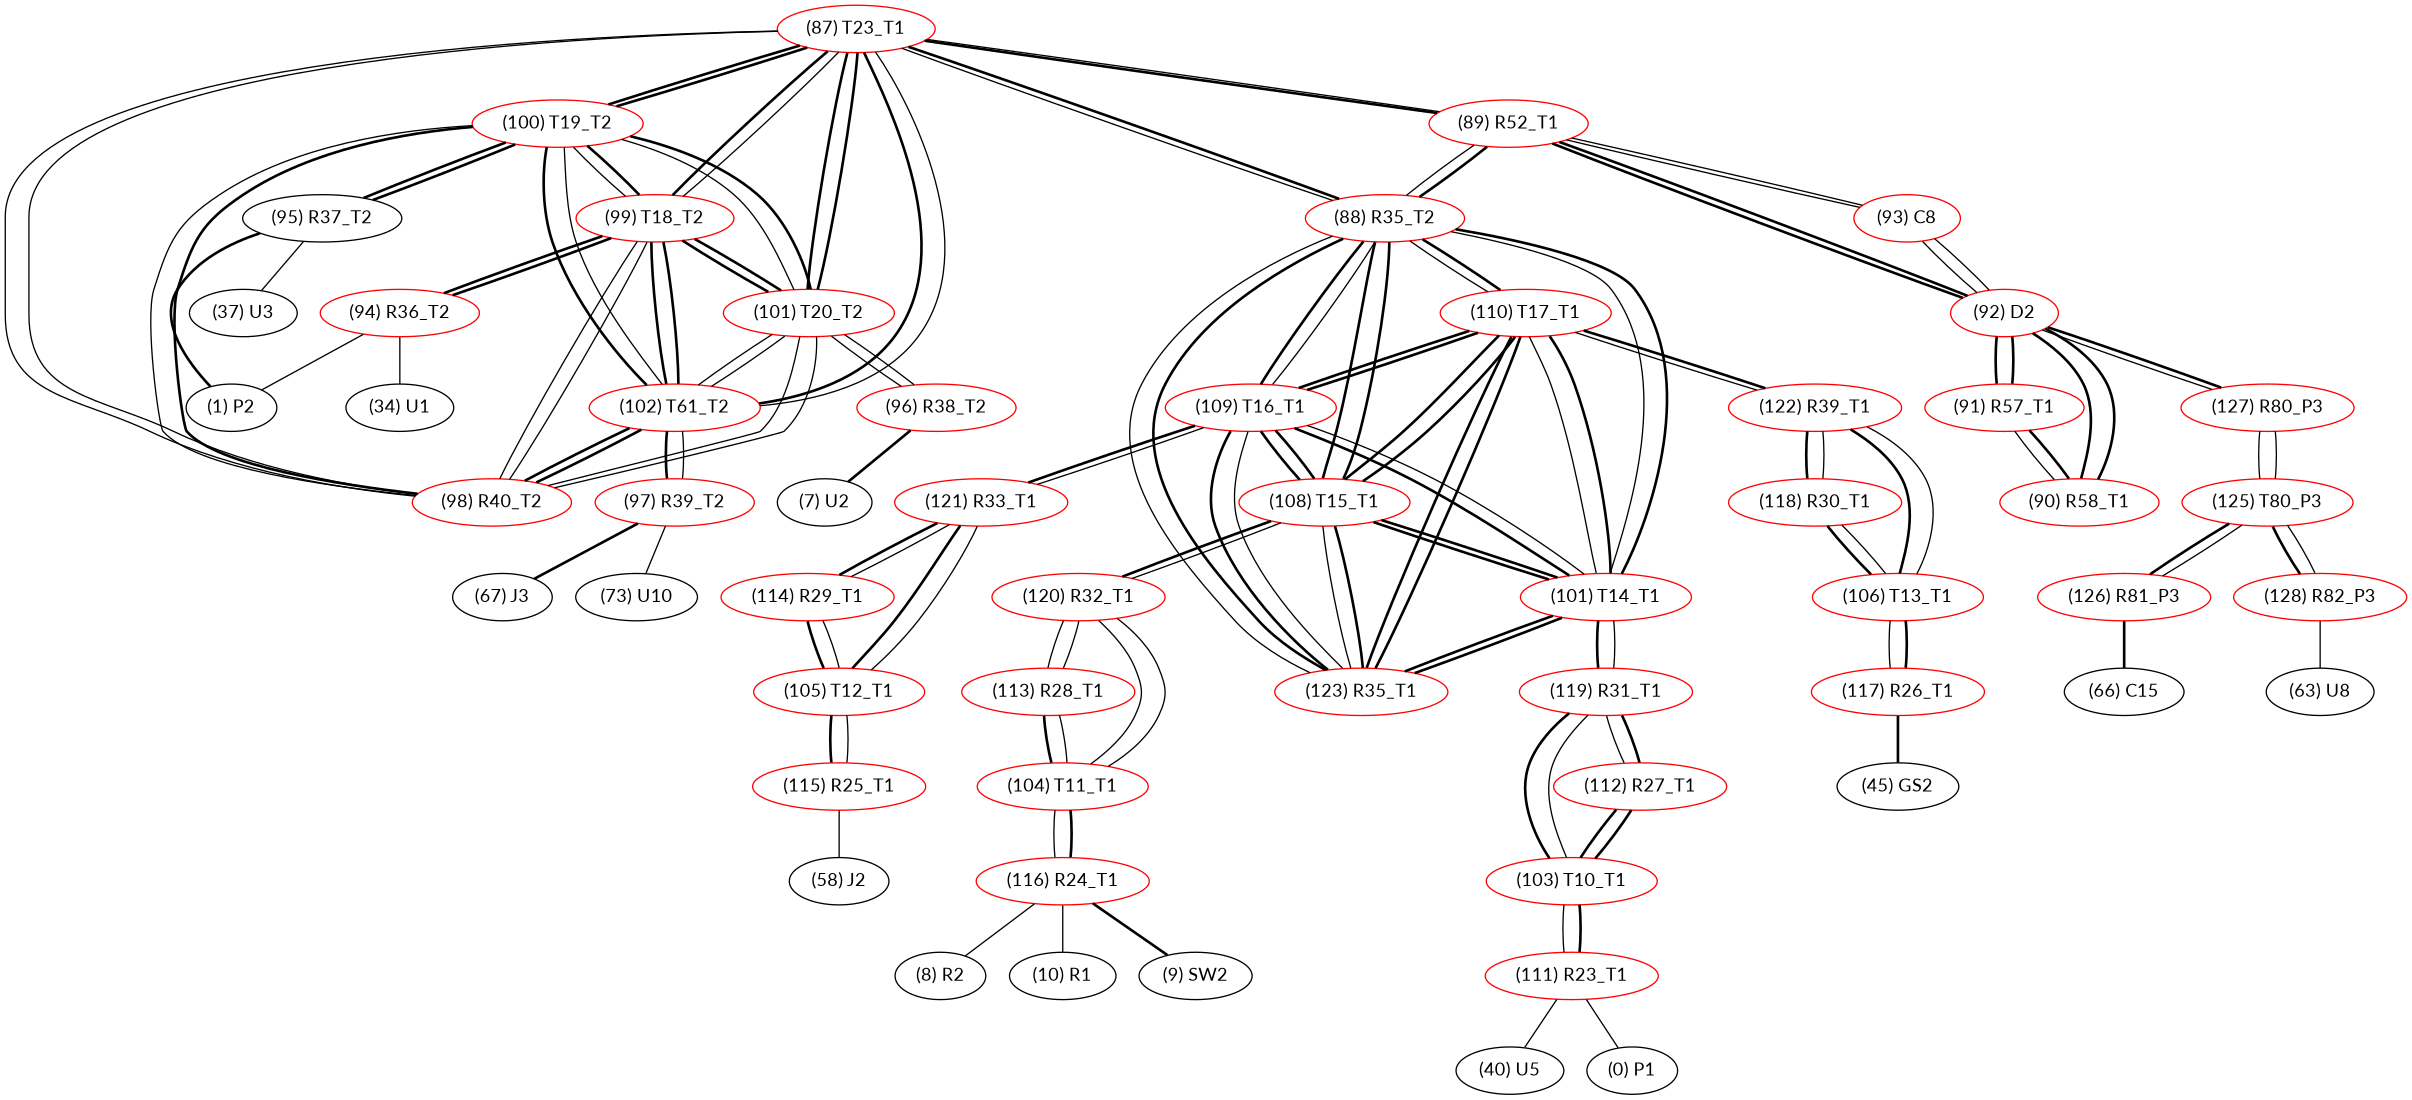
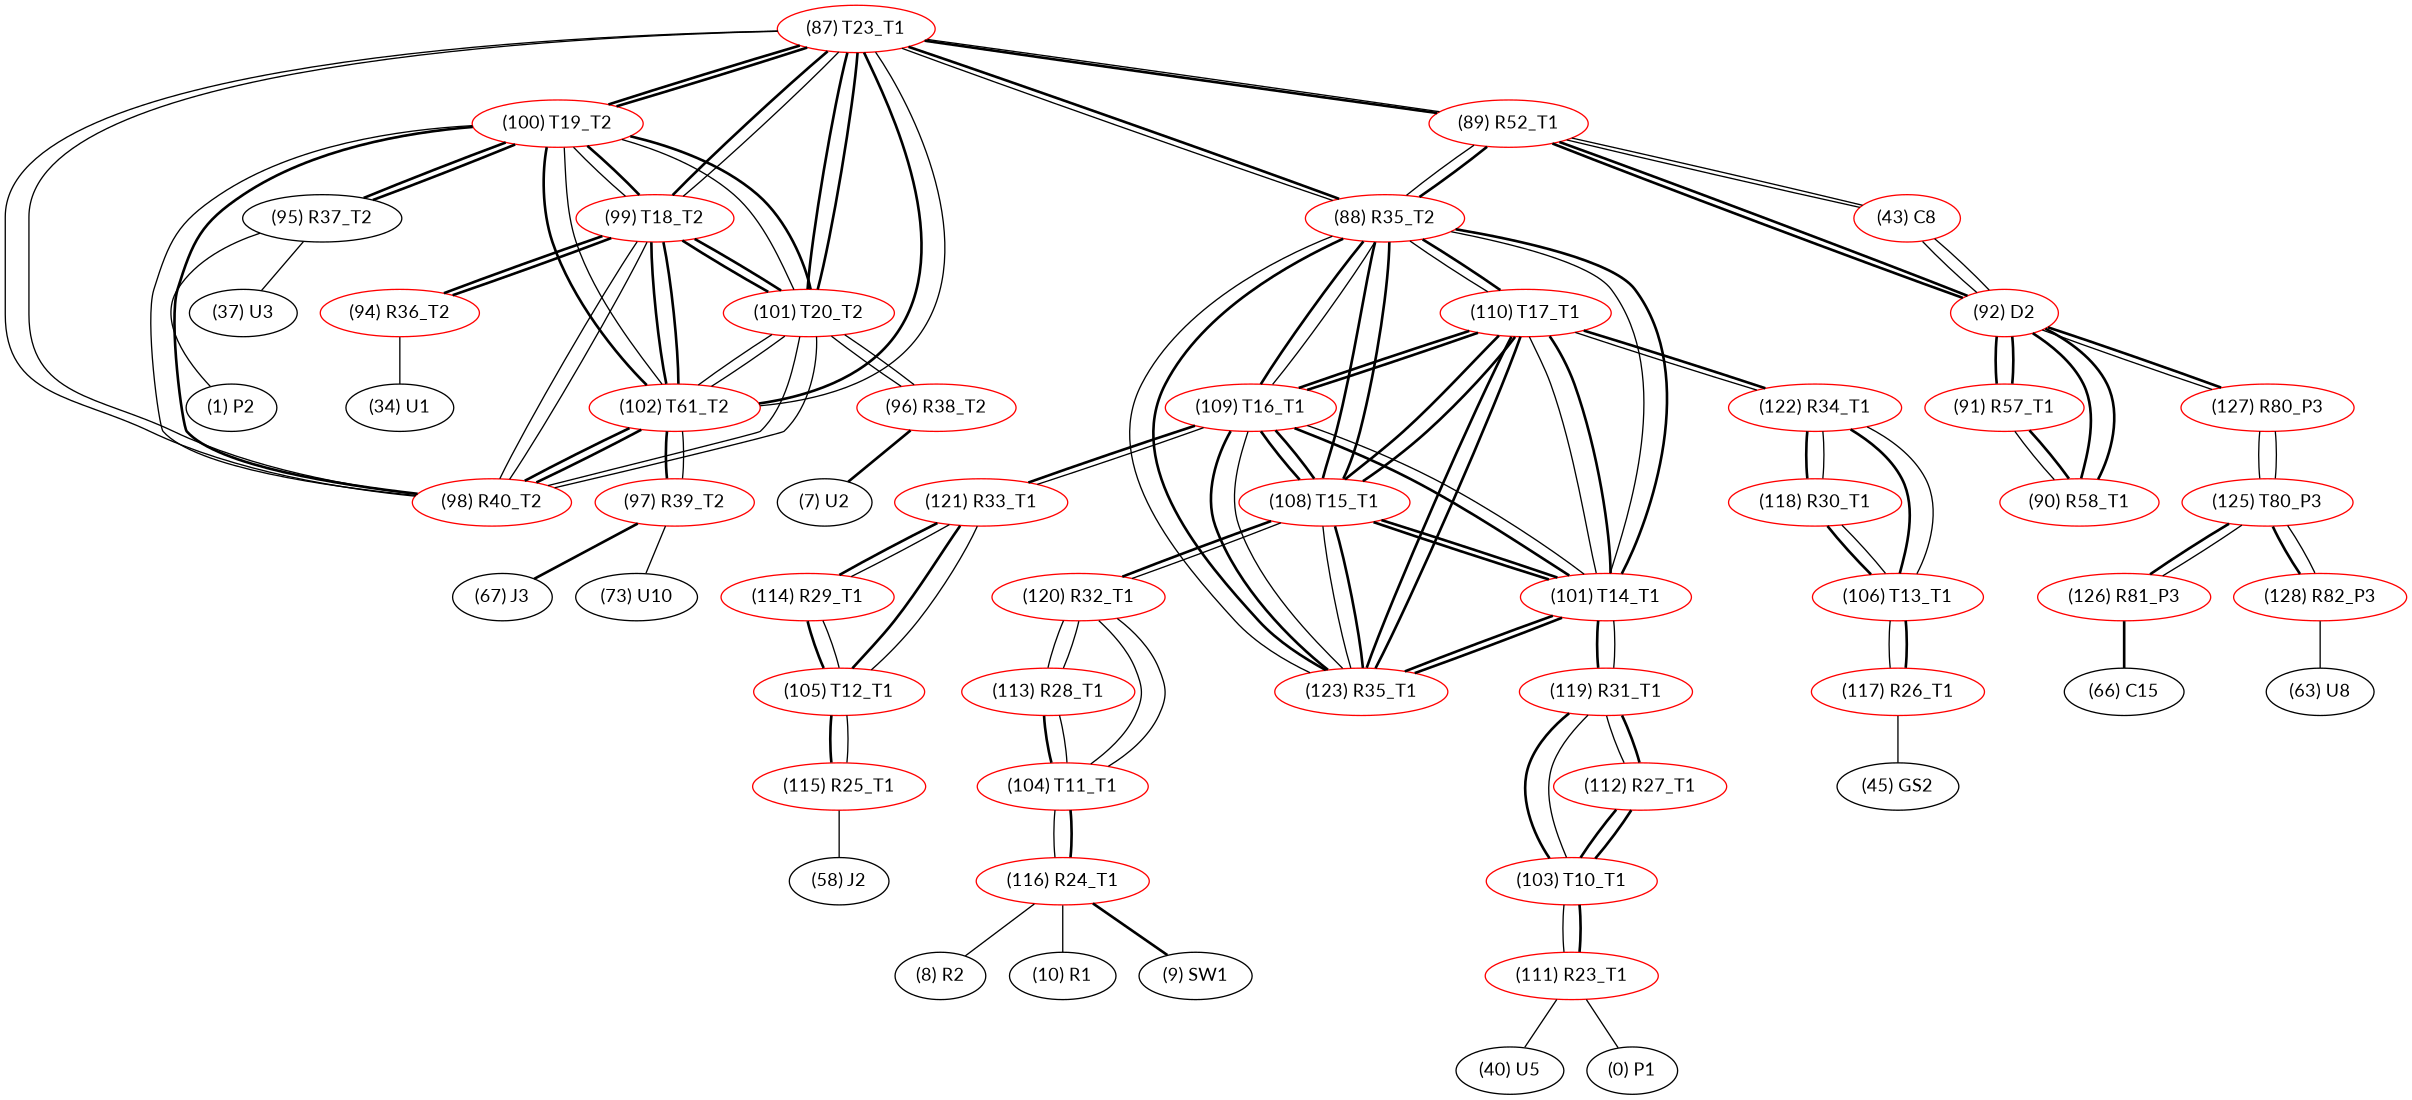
(1907, 218) -> (1907, 218)
(192, 272) -> (192, 272)
(313, 362) -> none
(1815, 408) -> (1815, 408)
(1898, 739) -> (1898, 739)
(1196, 976) -> (1196, 976)
